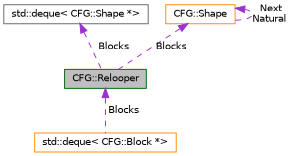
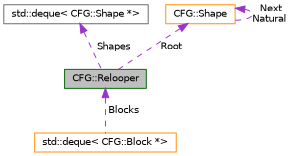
(113, 47) -> (113, 47)
(170, 47) -> (170, 47)
